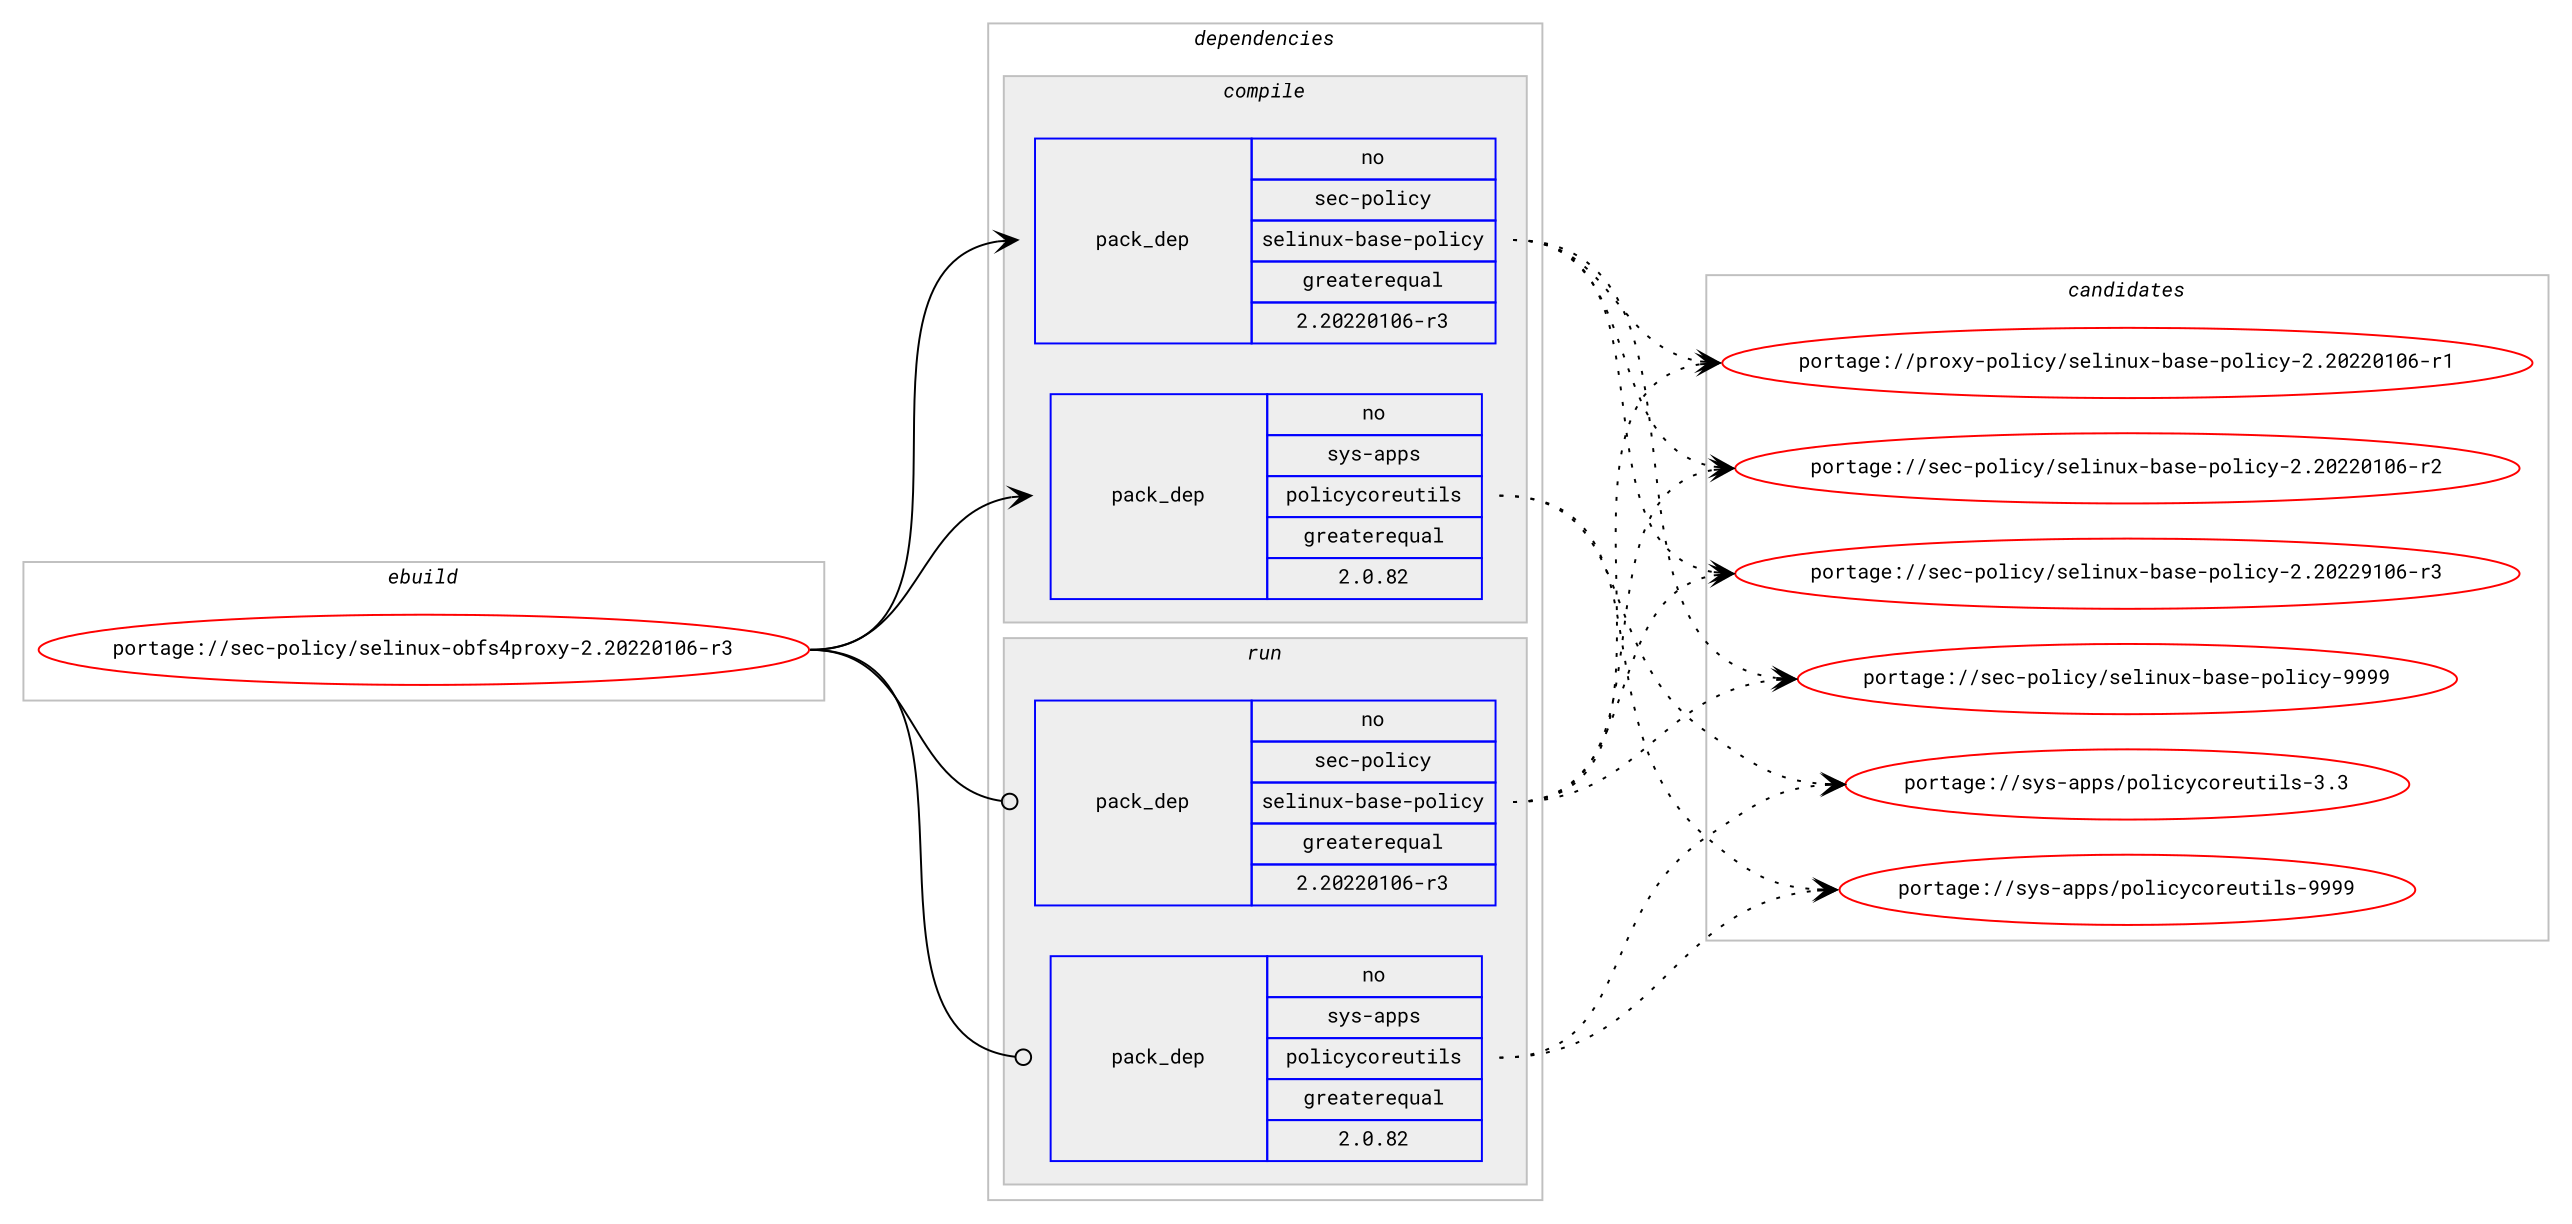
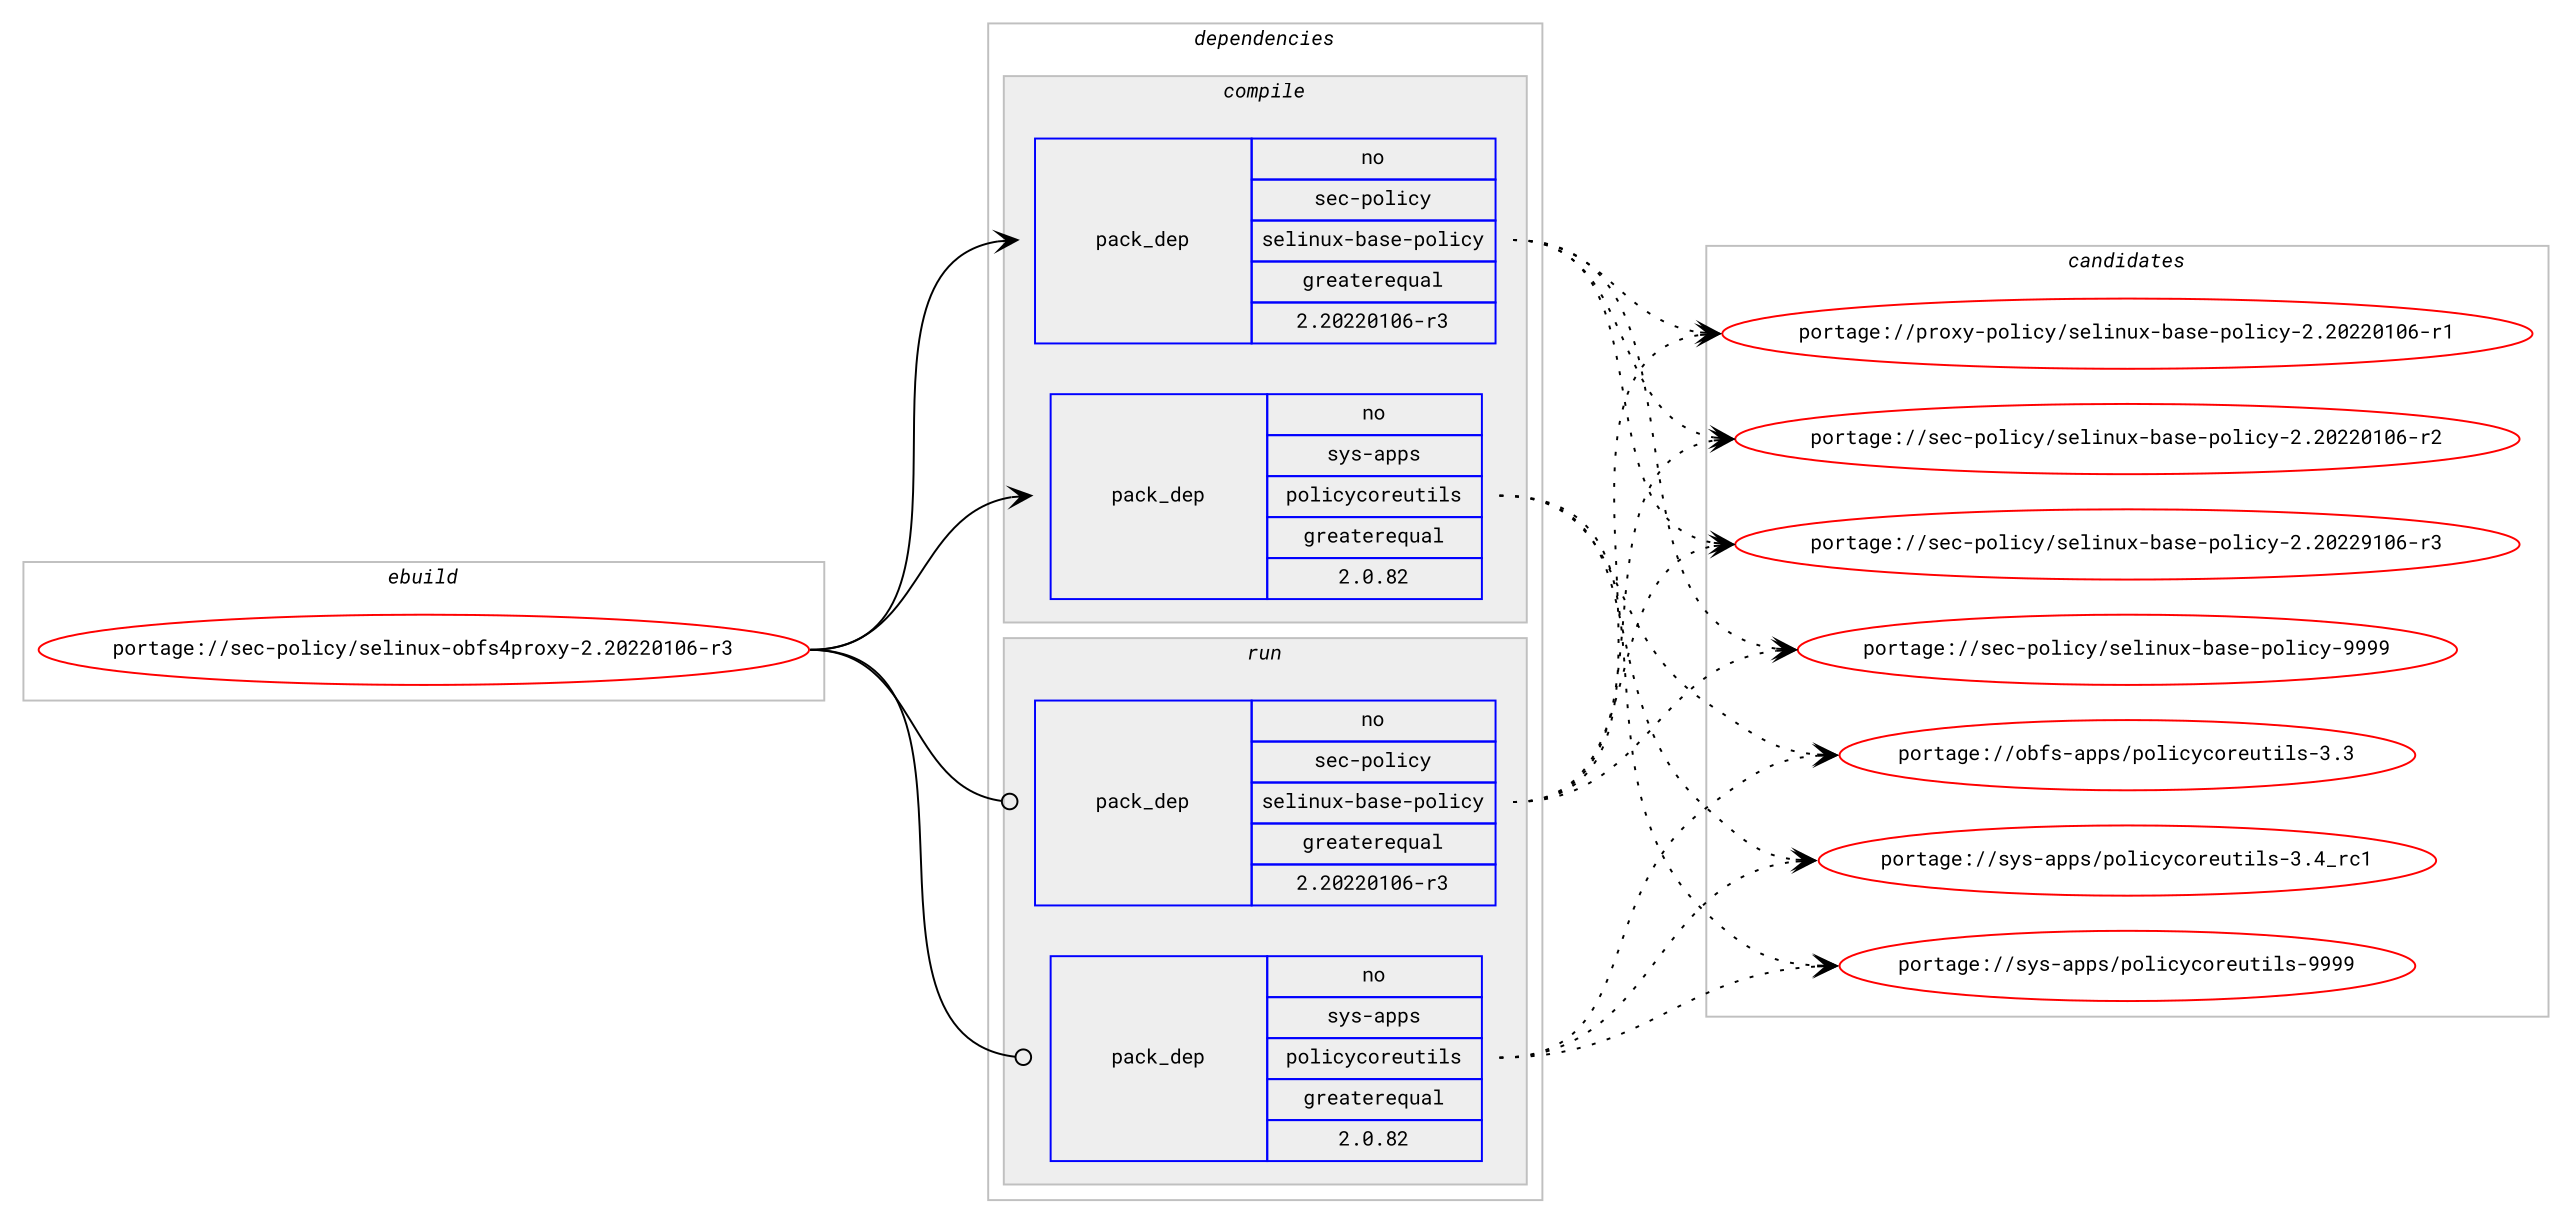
(2127, 784) -> (2127, 755)
none -> (2127, 861)
